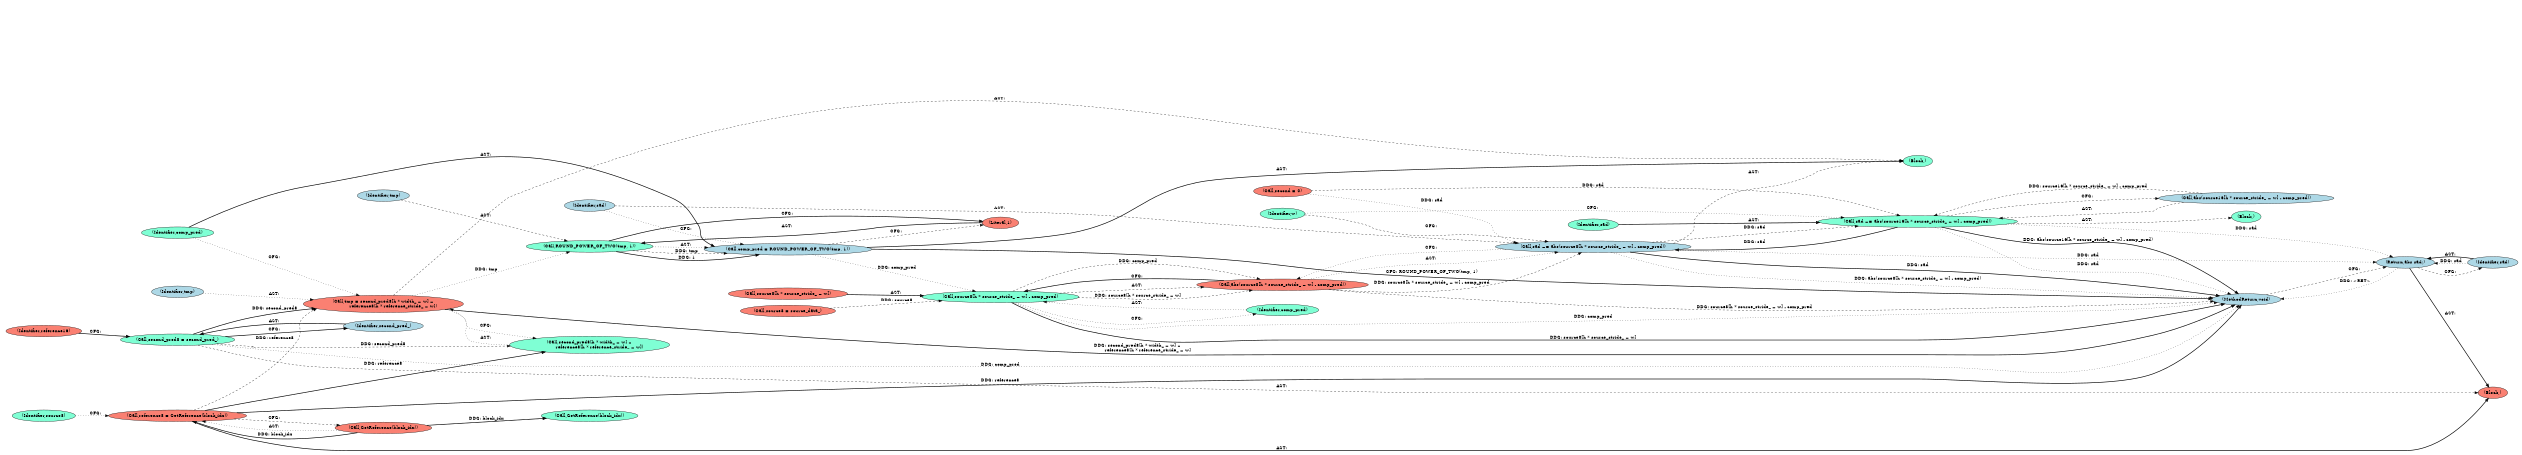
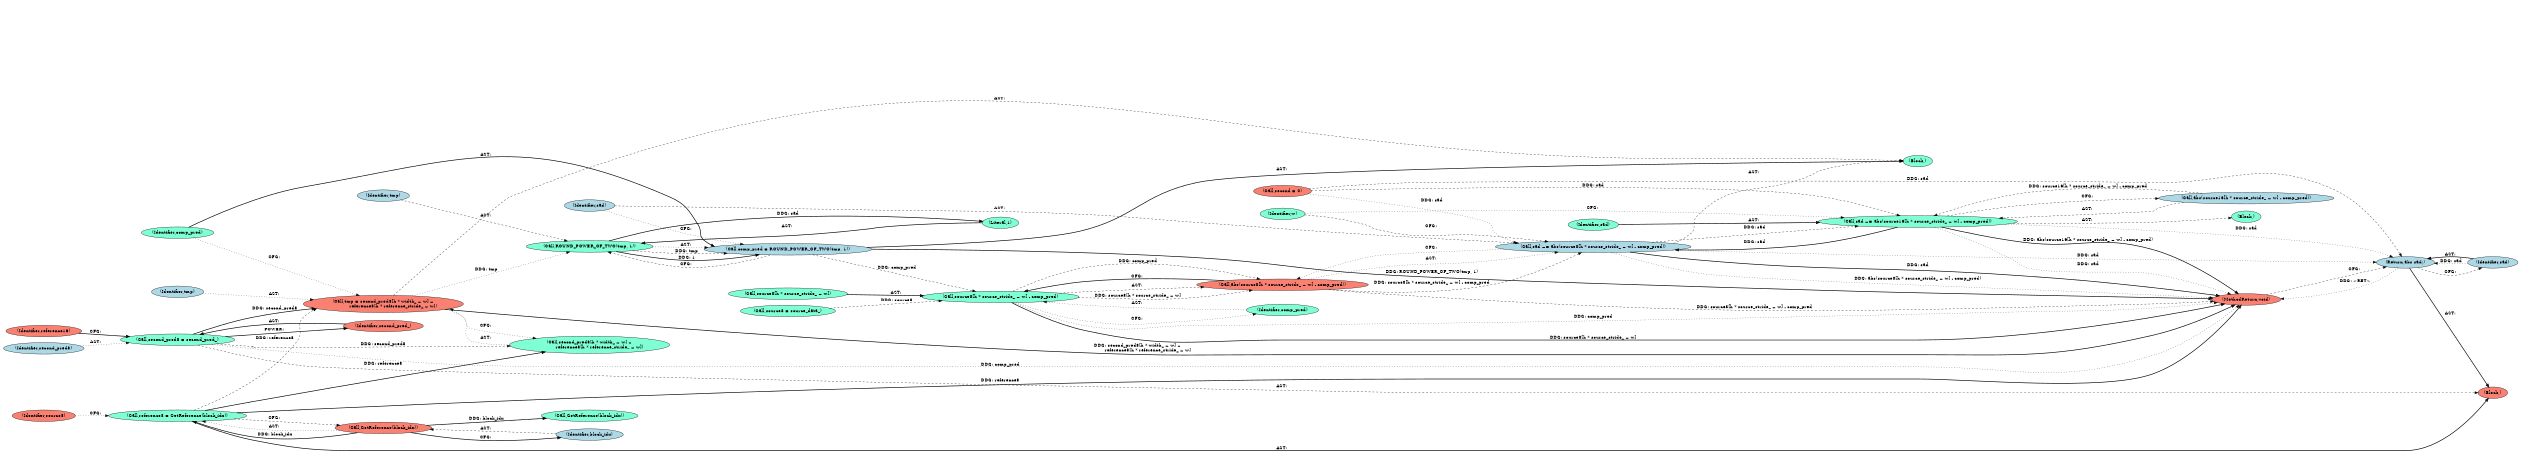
none -> (1869, 181)
(788, 214) -> (788, 214)
(1000, 223) -> (1000, 223)
(904, 235) -> (690, 267)
(1432, 272) -> (1432, 272)
(893, 273) -> (893, 273)
(788, 294) -> (788, 294)
(2246, 299) -> (2246, 299)
(788, 311) -> (788, 311)
(383, 326) -> (383, 326)
(275, 329) -> (275, 329)
none -> (44, 348)
(44, 416) -> (44, 416)
(178, 416) -> (178, 416)
none -> (590, 435)
